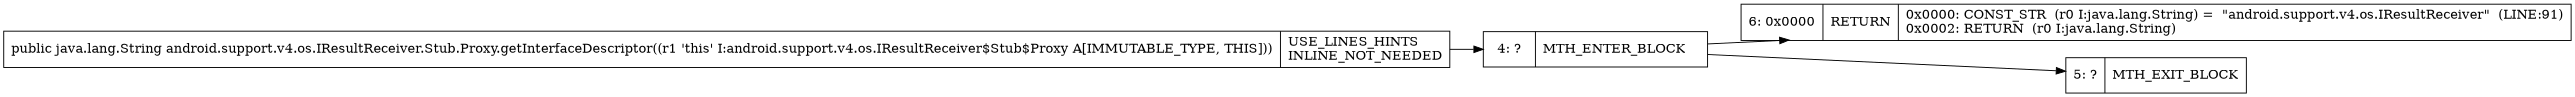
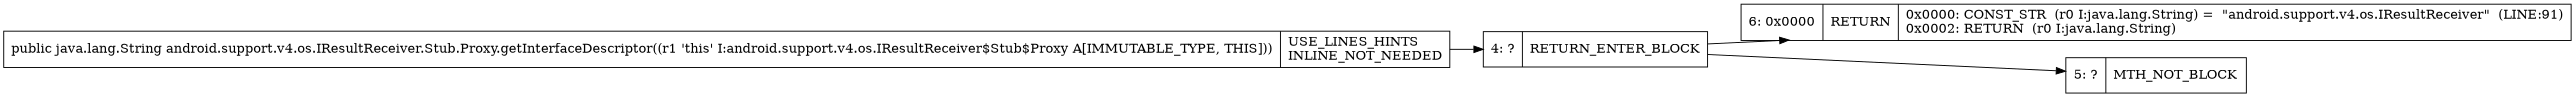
(1615, 49) -> (1615, 49)
(2176, 75) -> (2175, 75)
